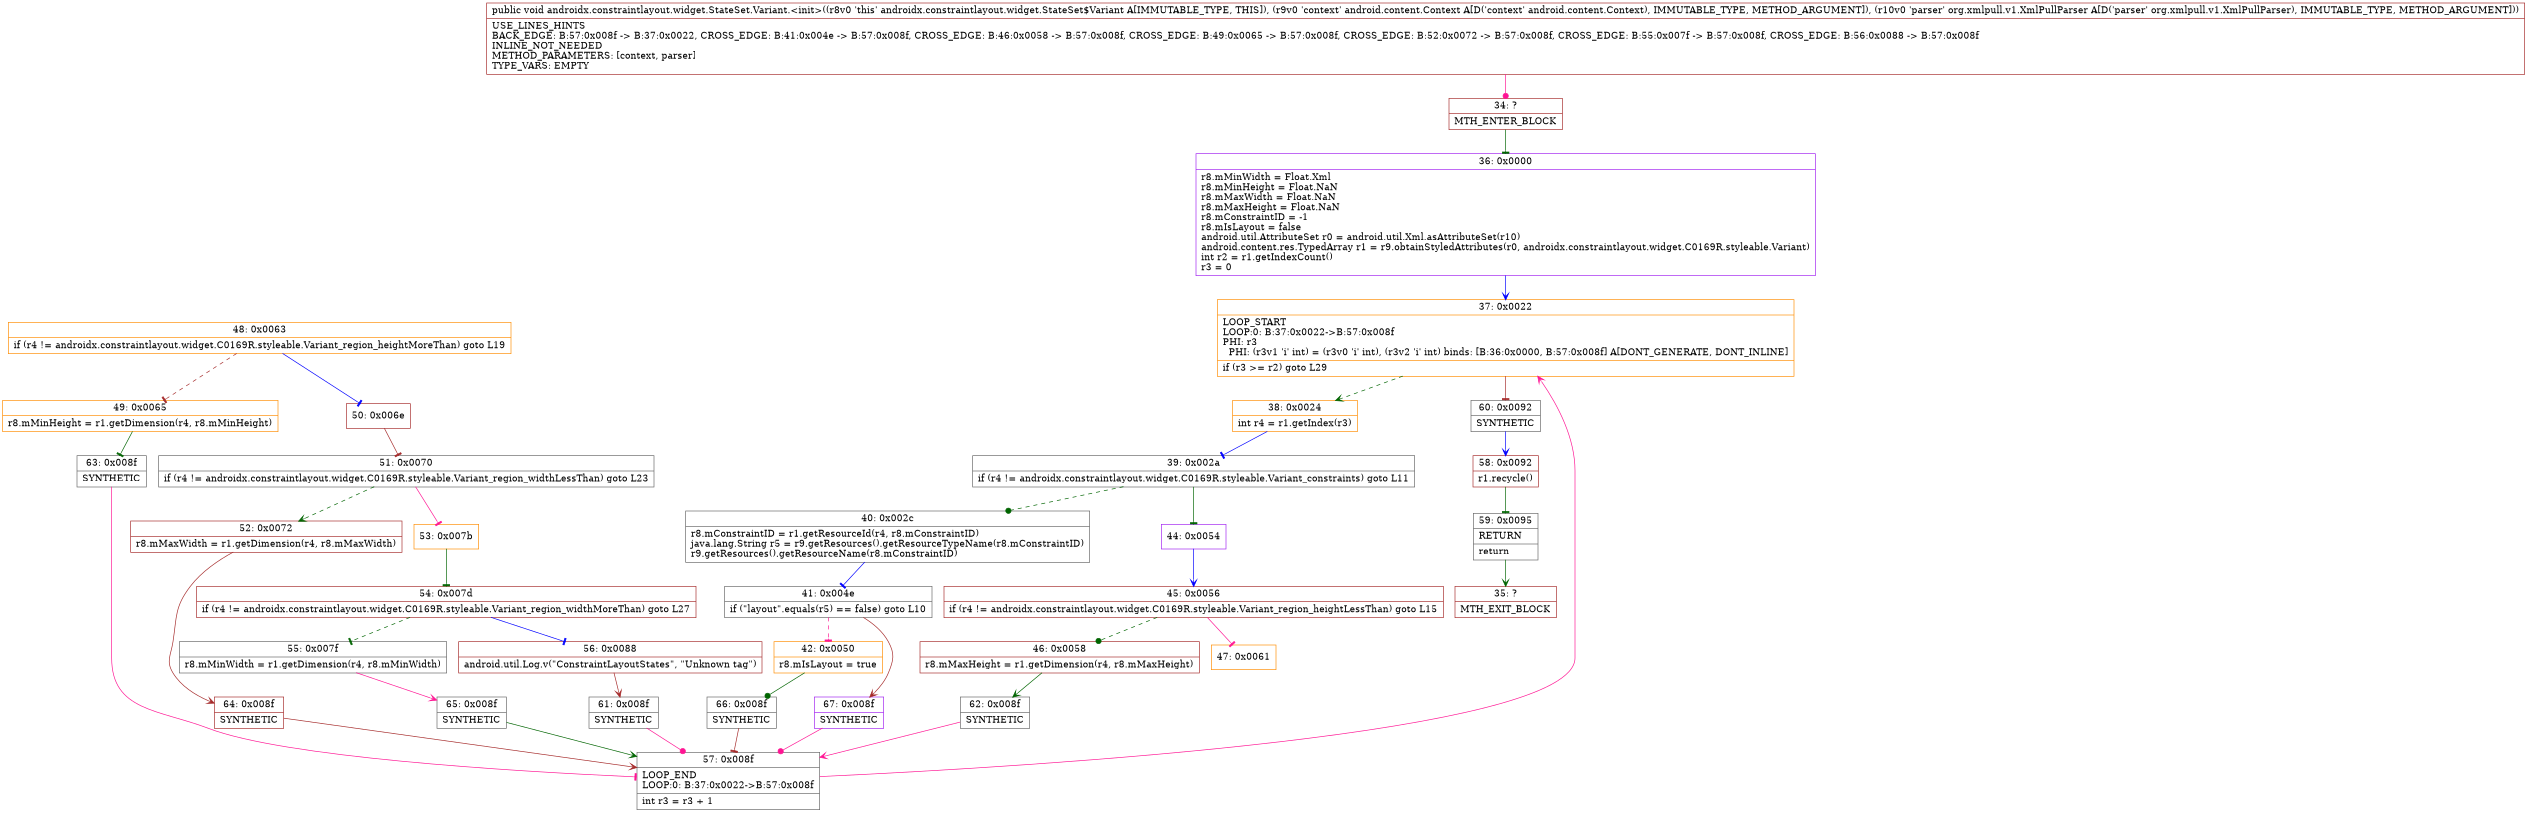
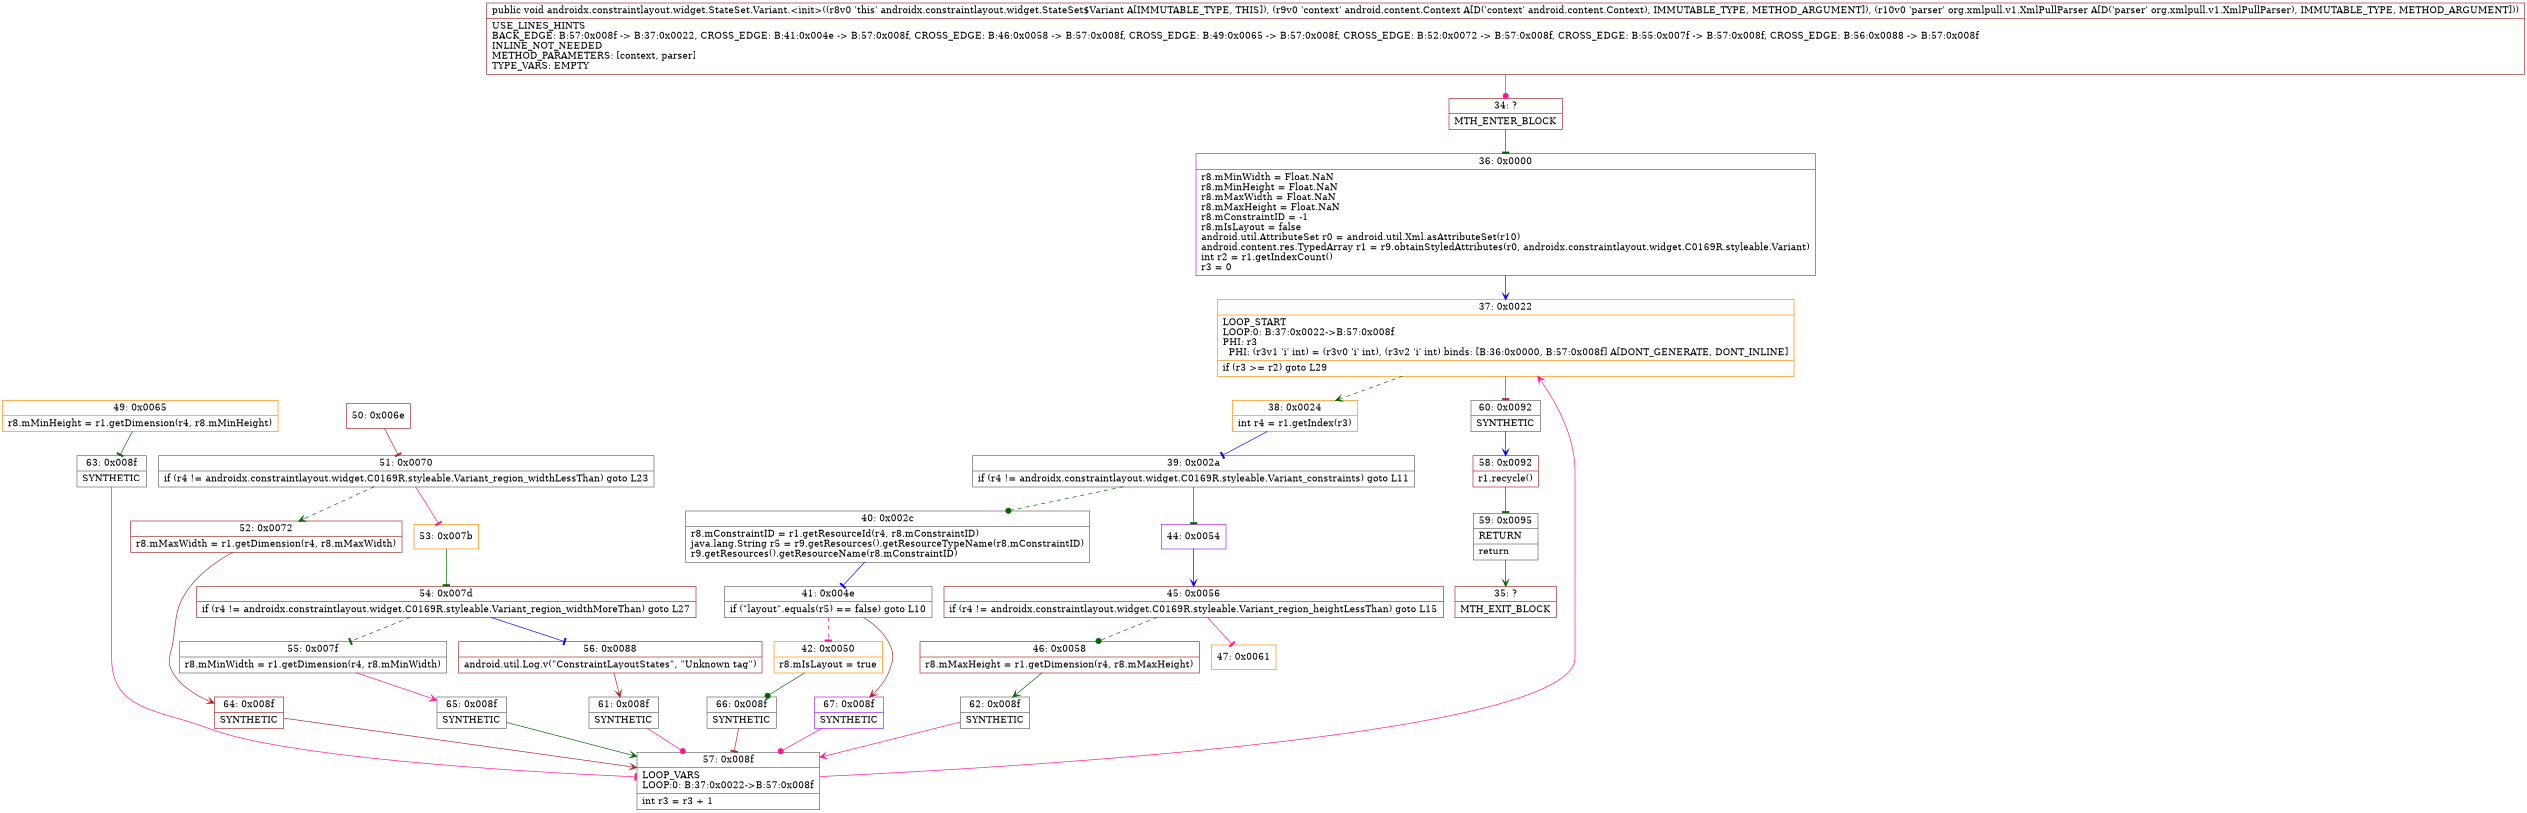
(1266, 177) -> (1268, 177)
(260, 338) -> none
(670, 775) -> (672, 775)
